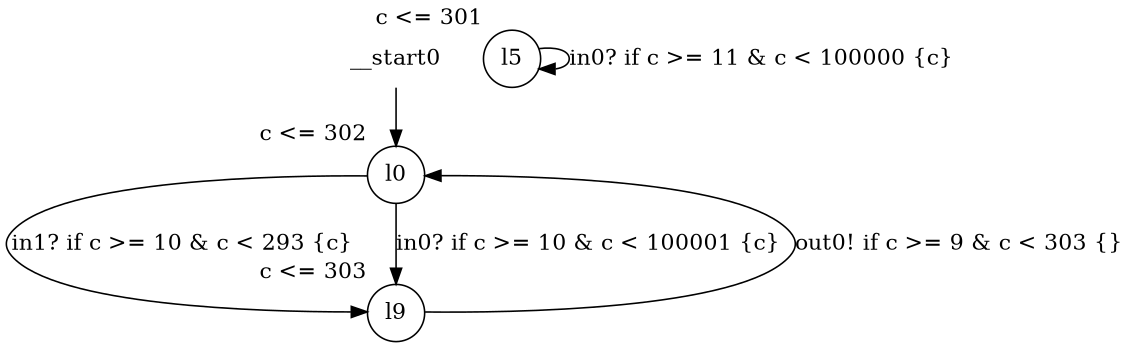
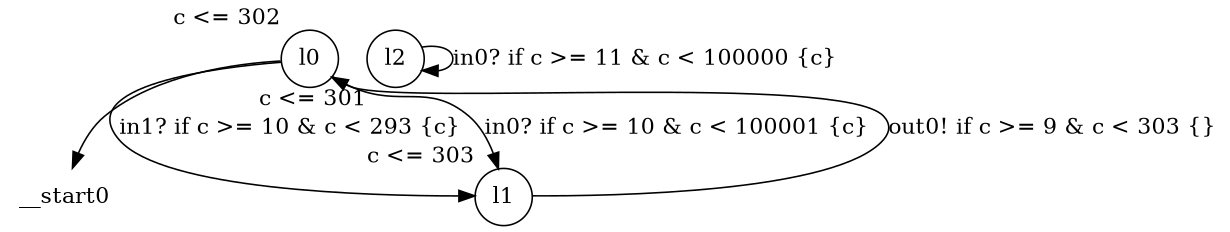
(512, 59) -> (396, 59)
(396, 109) -> (167, 83)
(396, 313) -> (504, 197)
